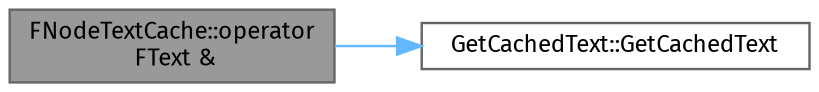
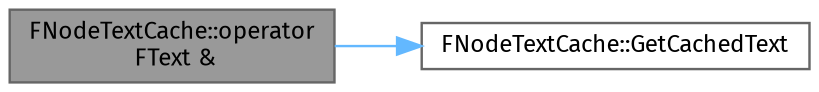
(616, 46) -> (616, 46)
